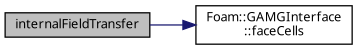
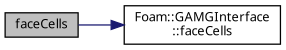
(77, 25) -> (42, 25)
